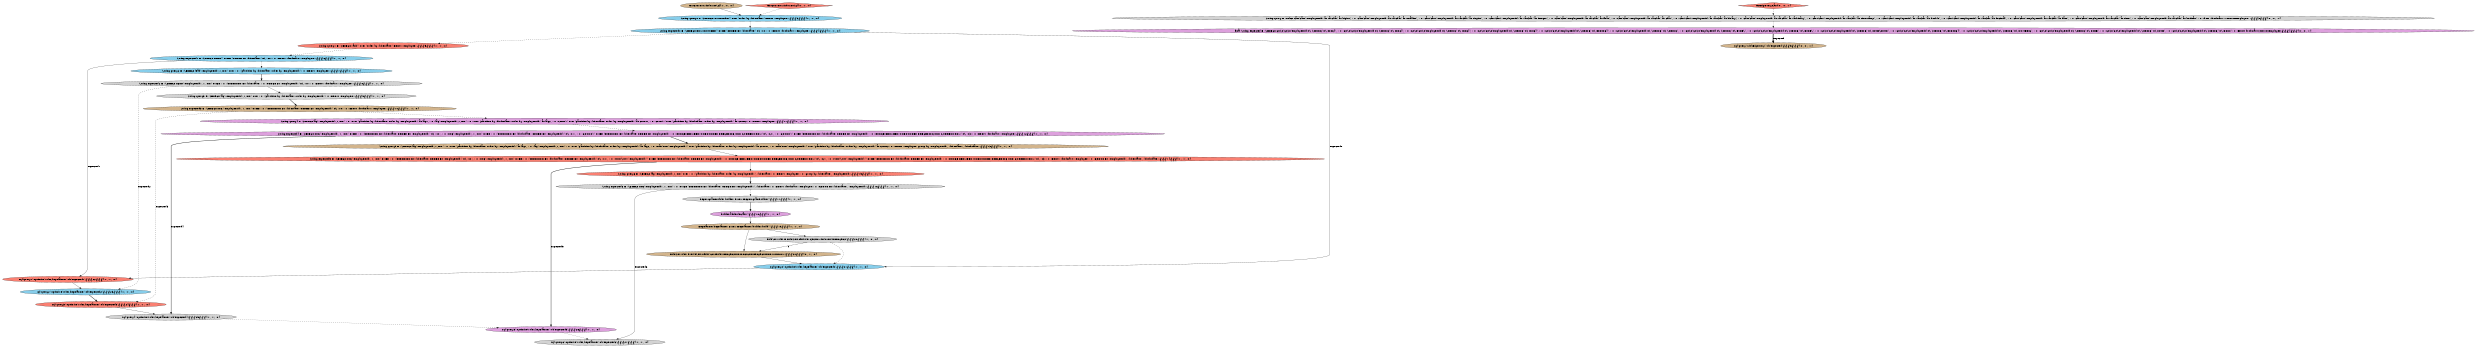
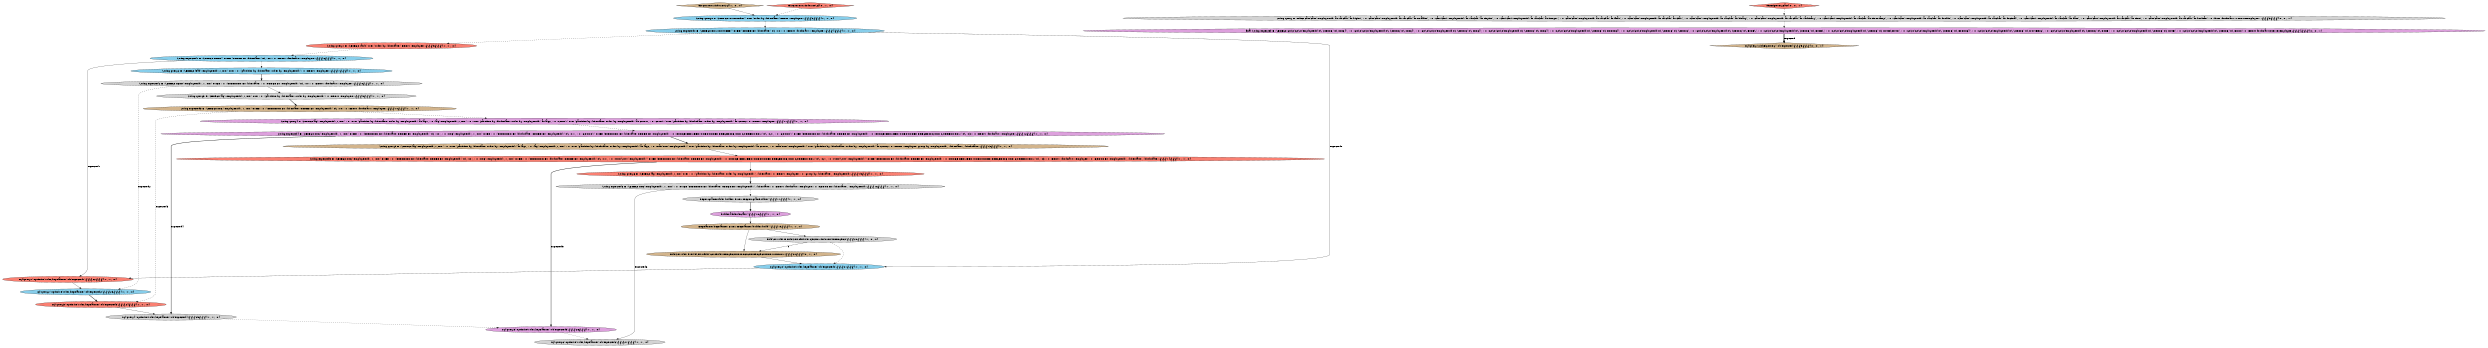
(711, 6) -> (720, 6)
(1774, 46) -> (1784, 46)
